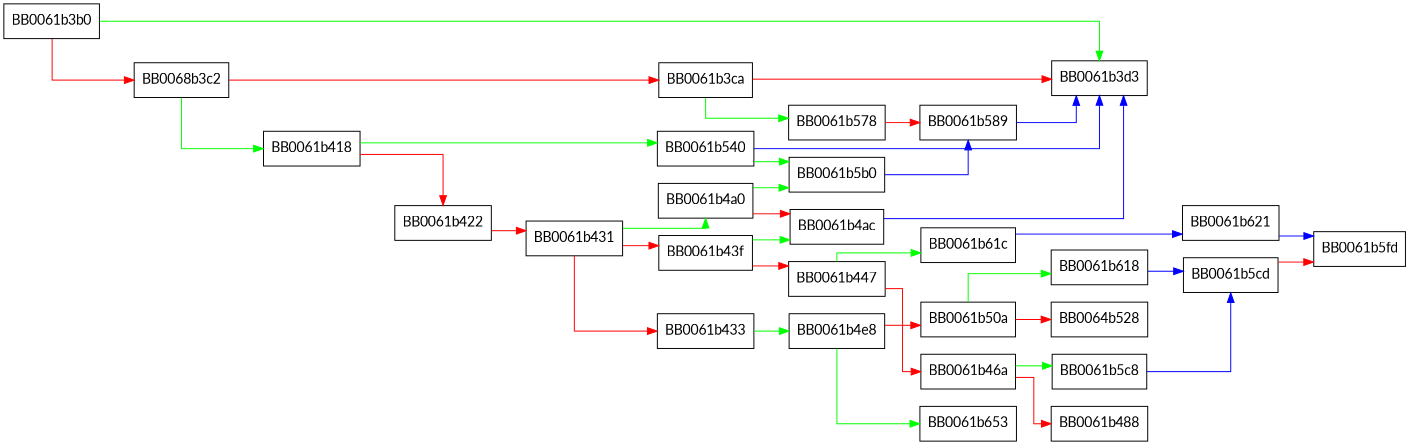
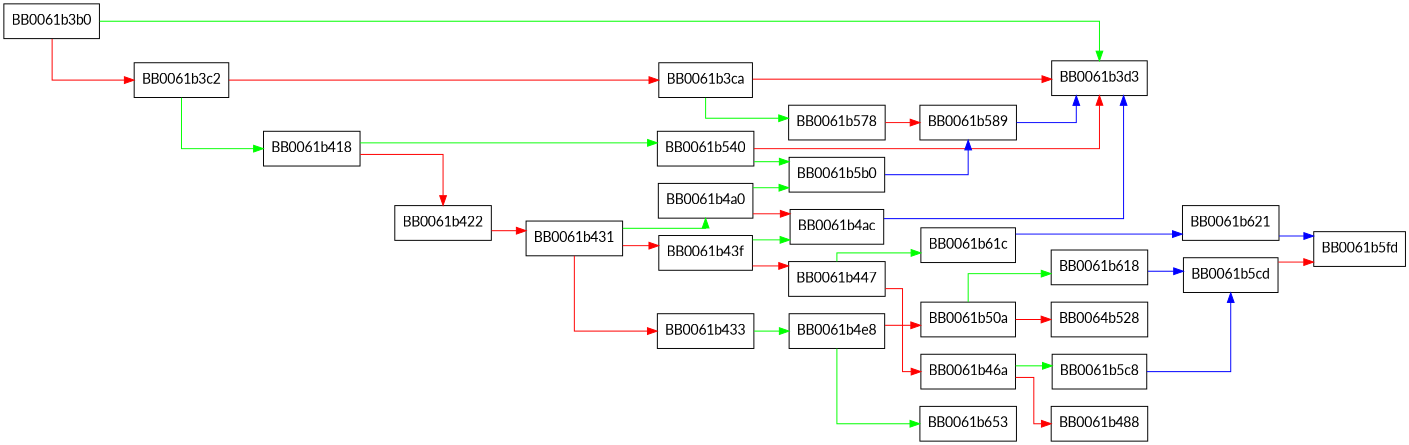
(181, 80) -> (181, 80)
(948, 149) -> (948, 149)
